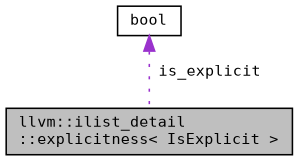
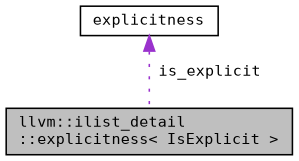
(149, 21) -> (149, 21)
